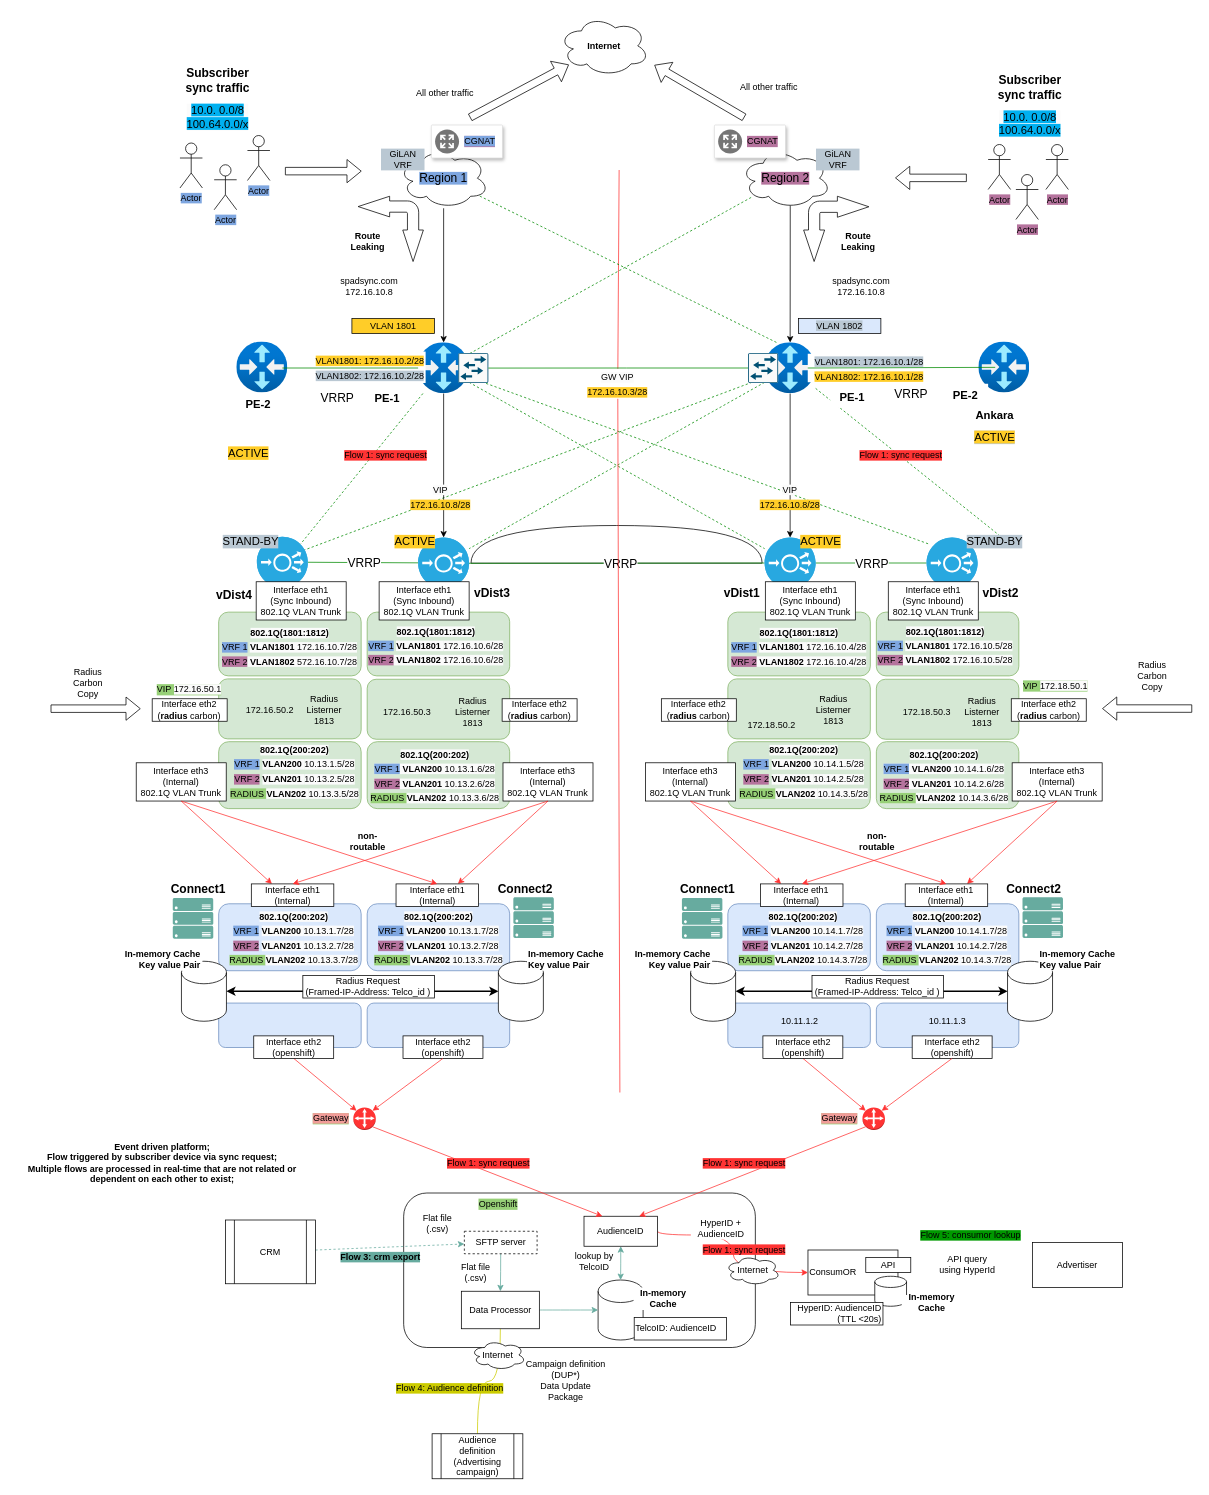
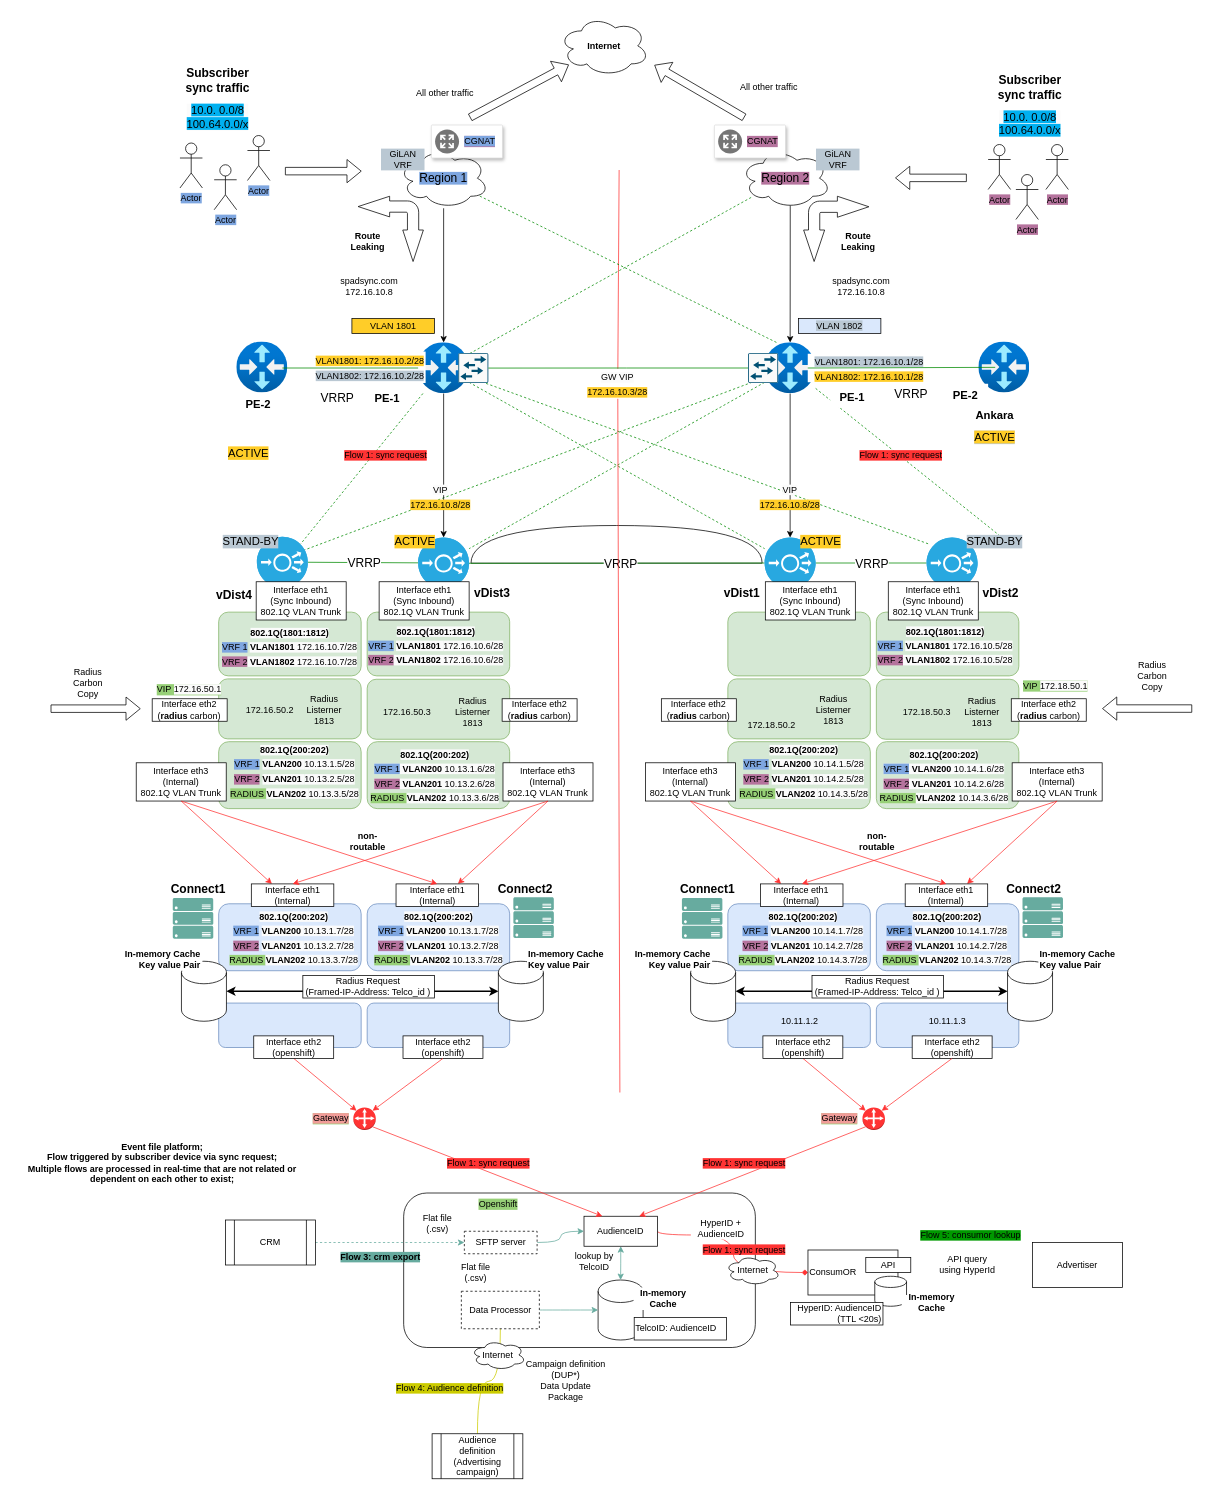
(290, 646) -> (290, 646)
(799, 646) -> none
(162, 1163) -> (162, 1163)
(270, 1252) -> (270, 1242)
(501, 1270) -> (560, 1239)
(801, 1272) -> (801, 1272)
(500, 1310) -> (500, 1310)
